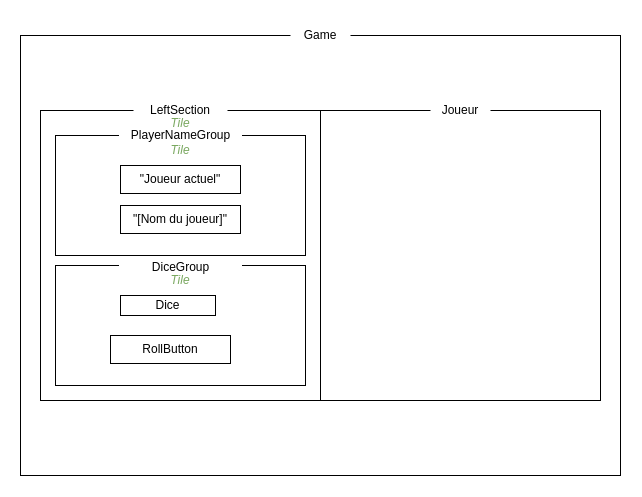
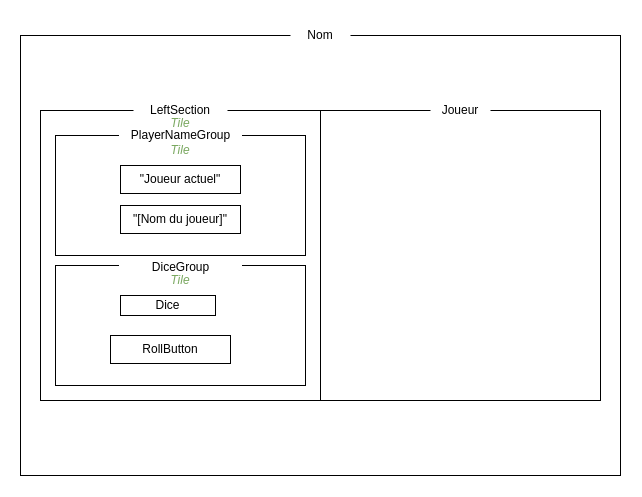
(321, 36) -> (321, 36)
